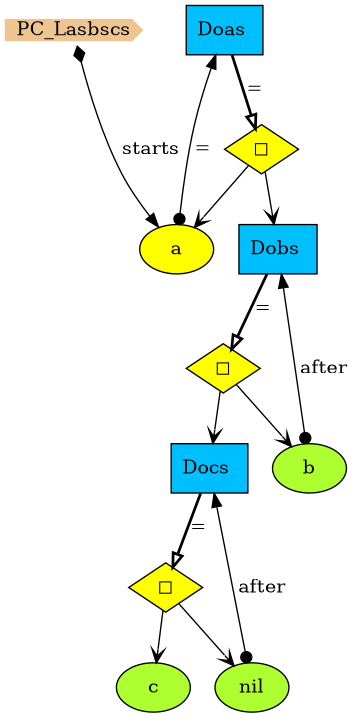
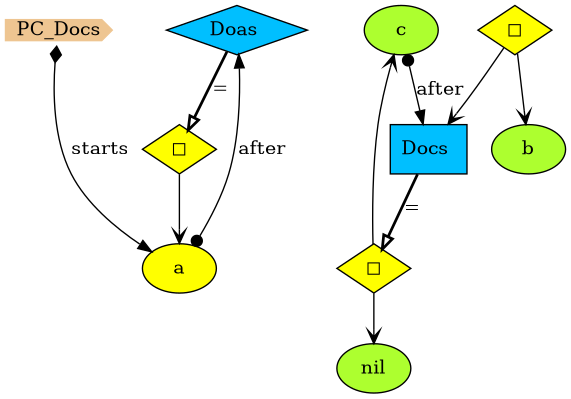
(74, 30) -> (59, 30)
(225, 30) -> (237, 30)
(203, 149) -> (262, 149)
(278, 249) -> none
(231, 579) -> (415, 89)
